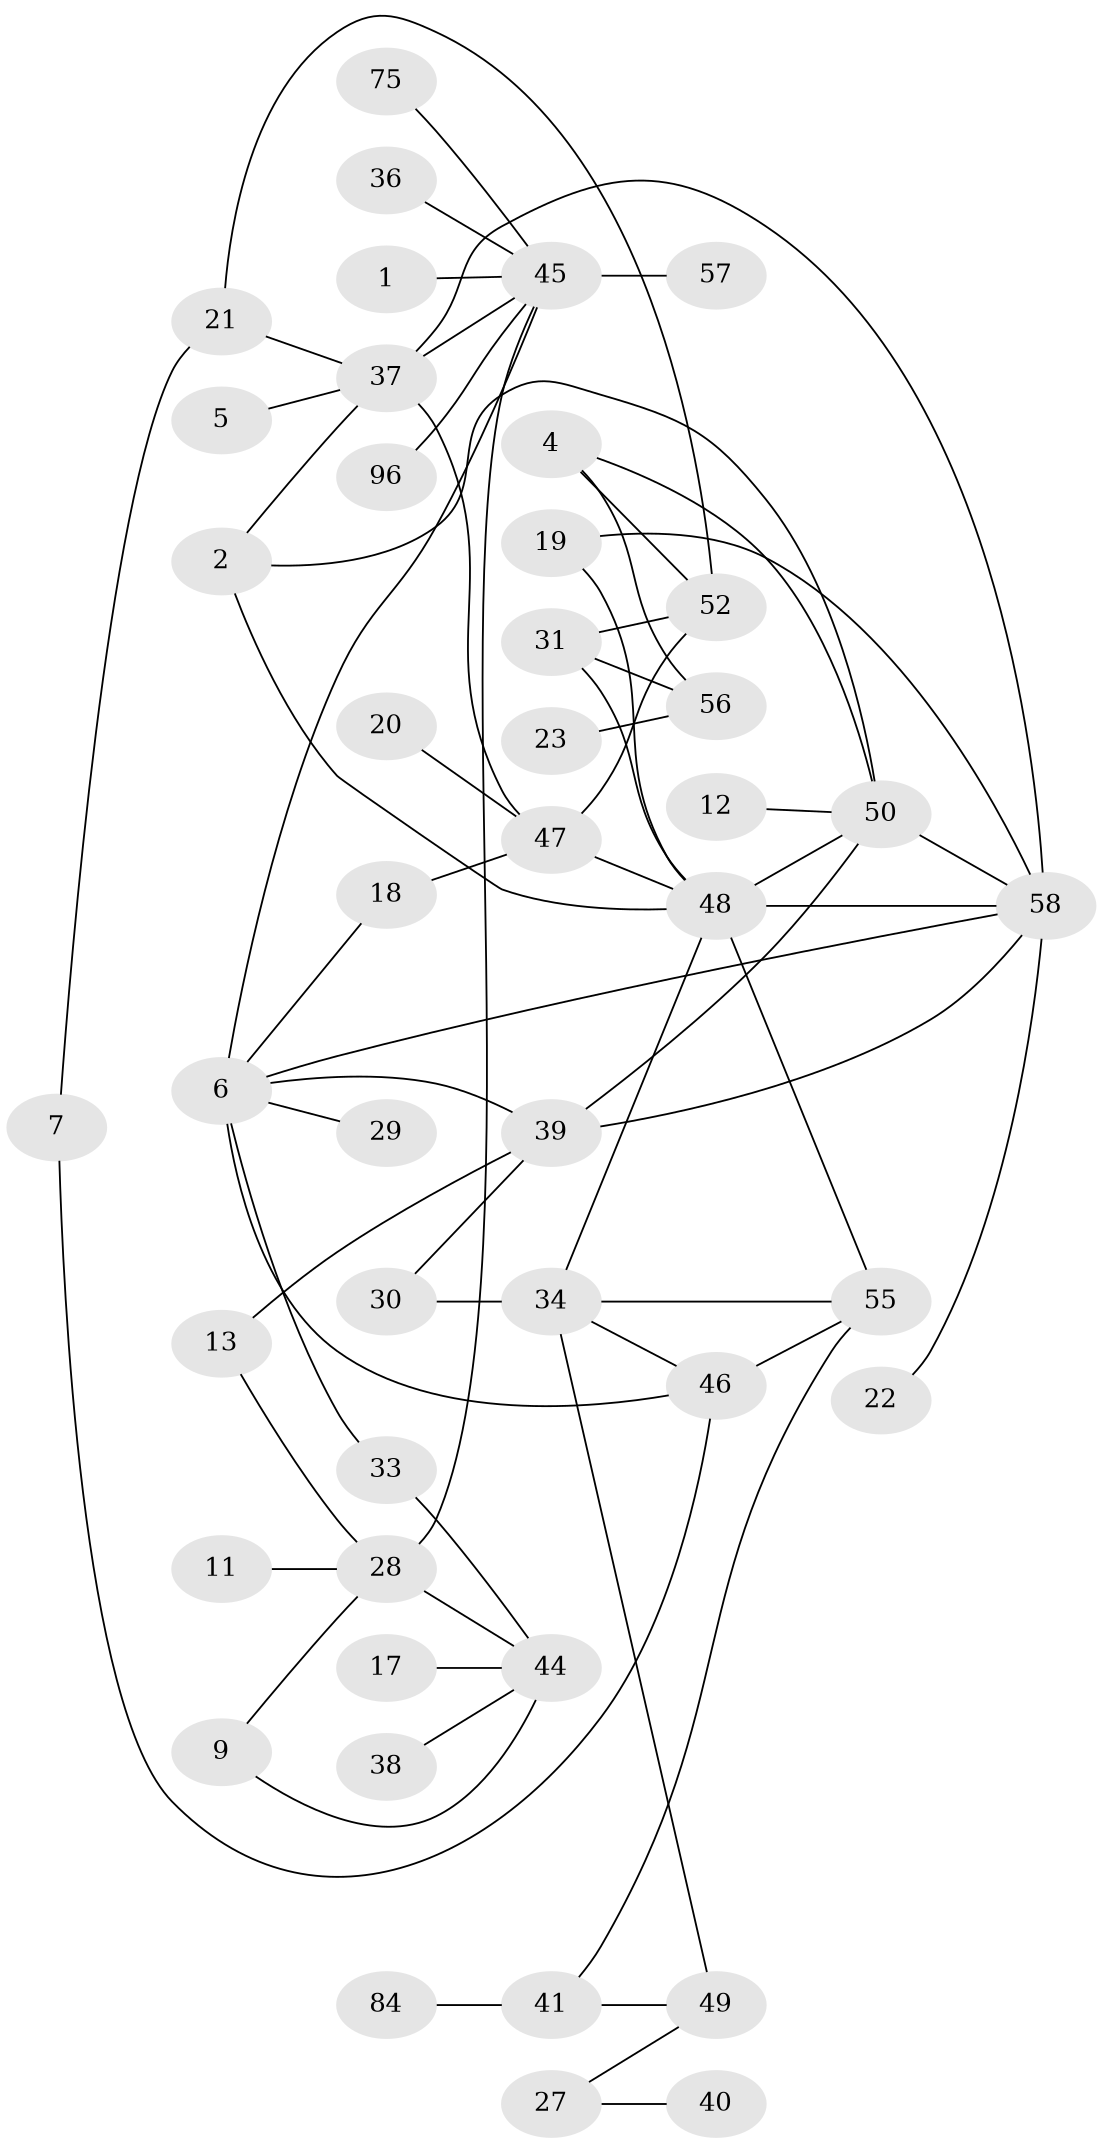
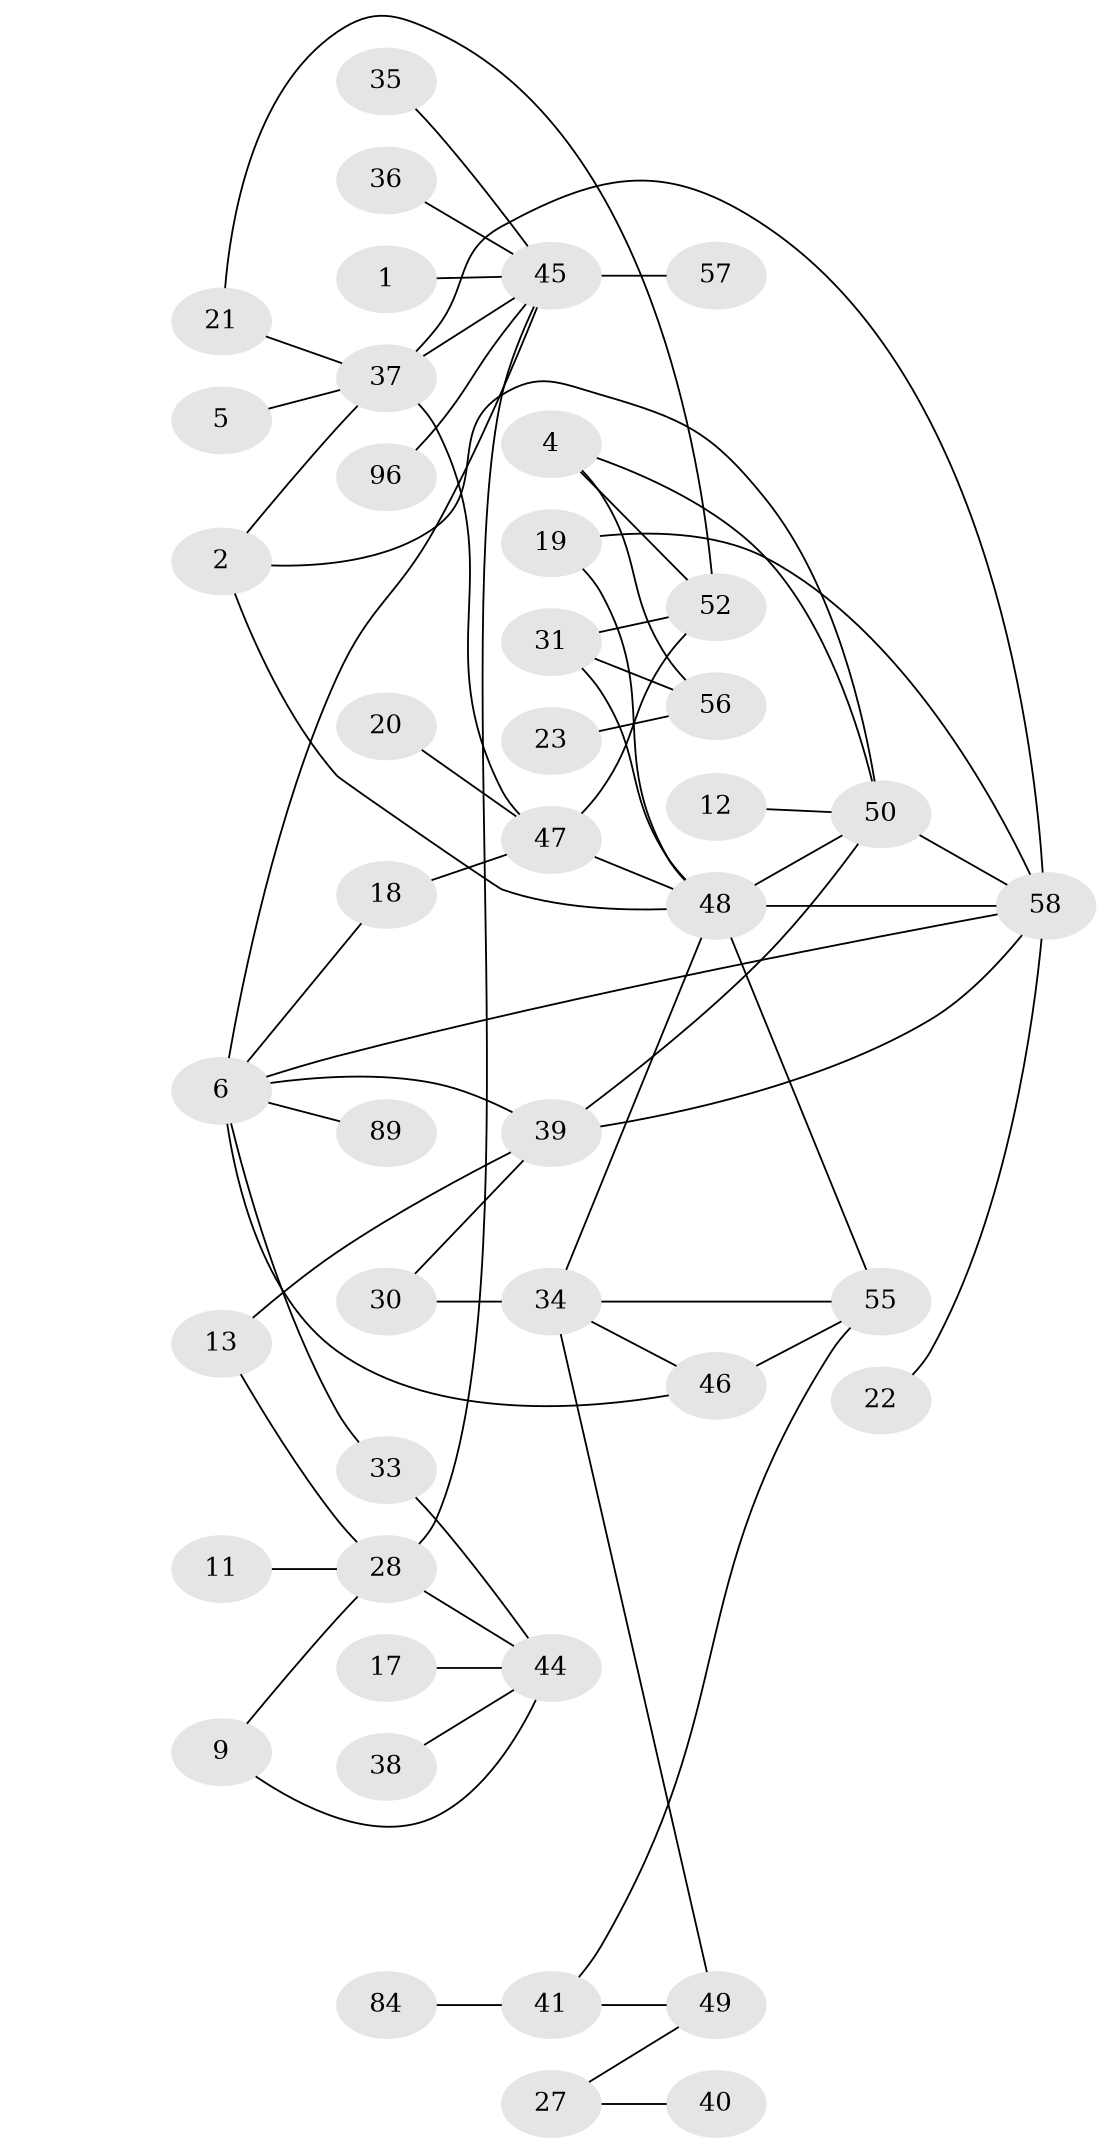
(387, 82) -> (387, 82)
(57, 1128) -> none
(387, 1133) -> (387, 1133)
